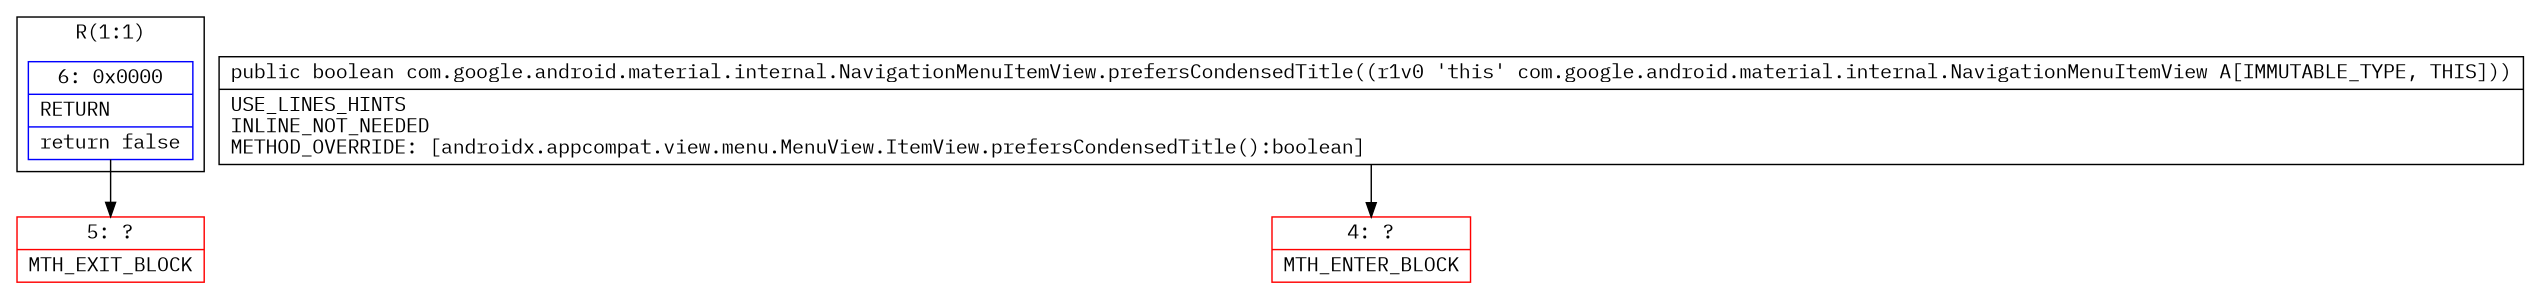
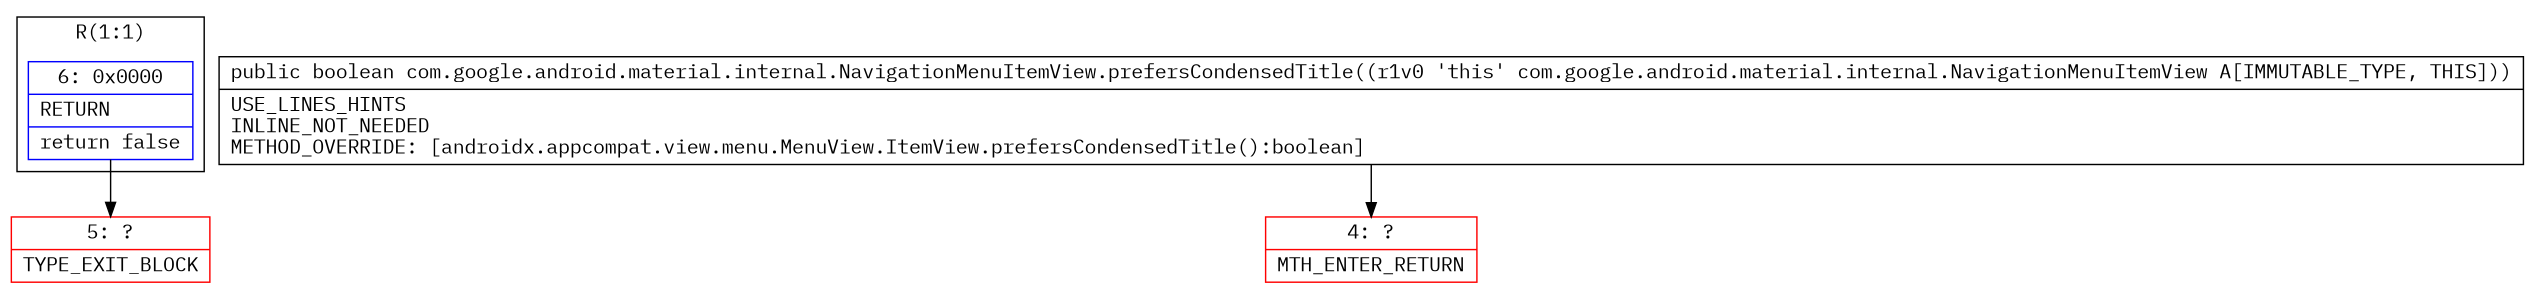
(111, 265) -> (111, 265)
(1371, 265) -> (1371, 265)
